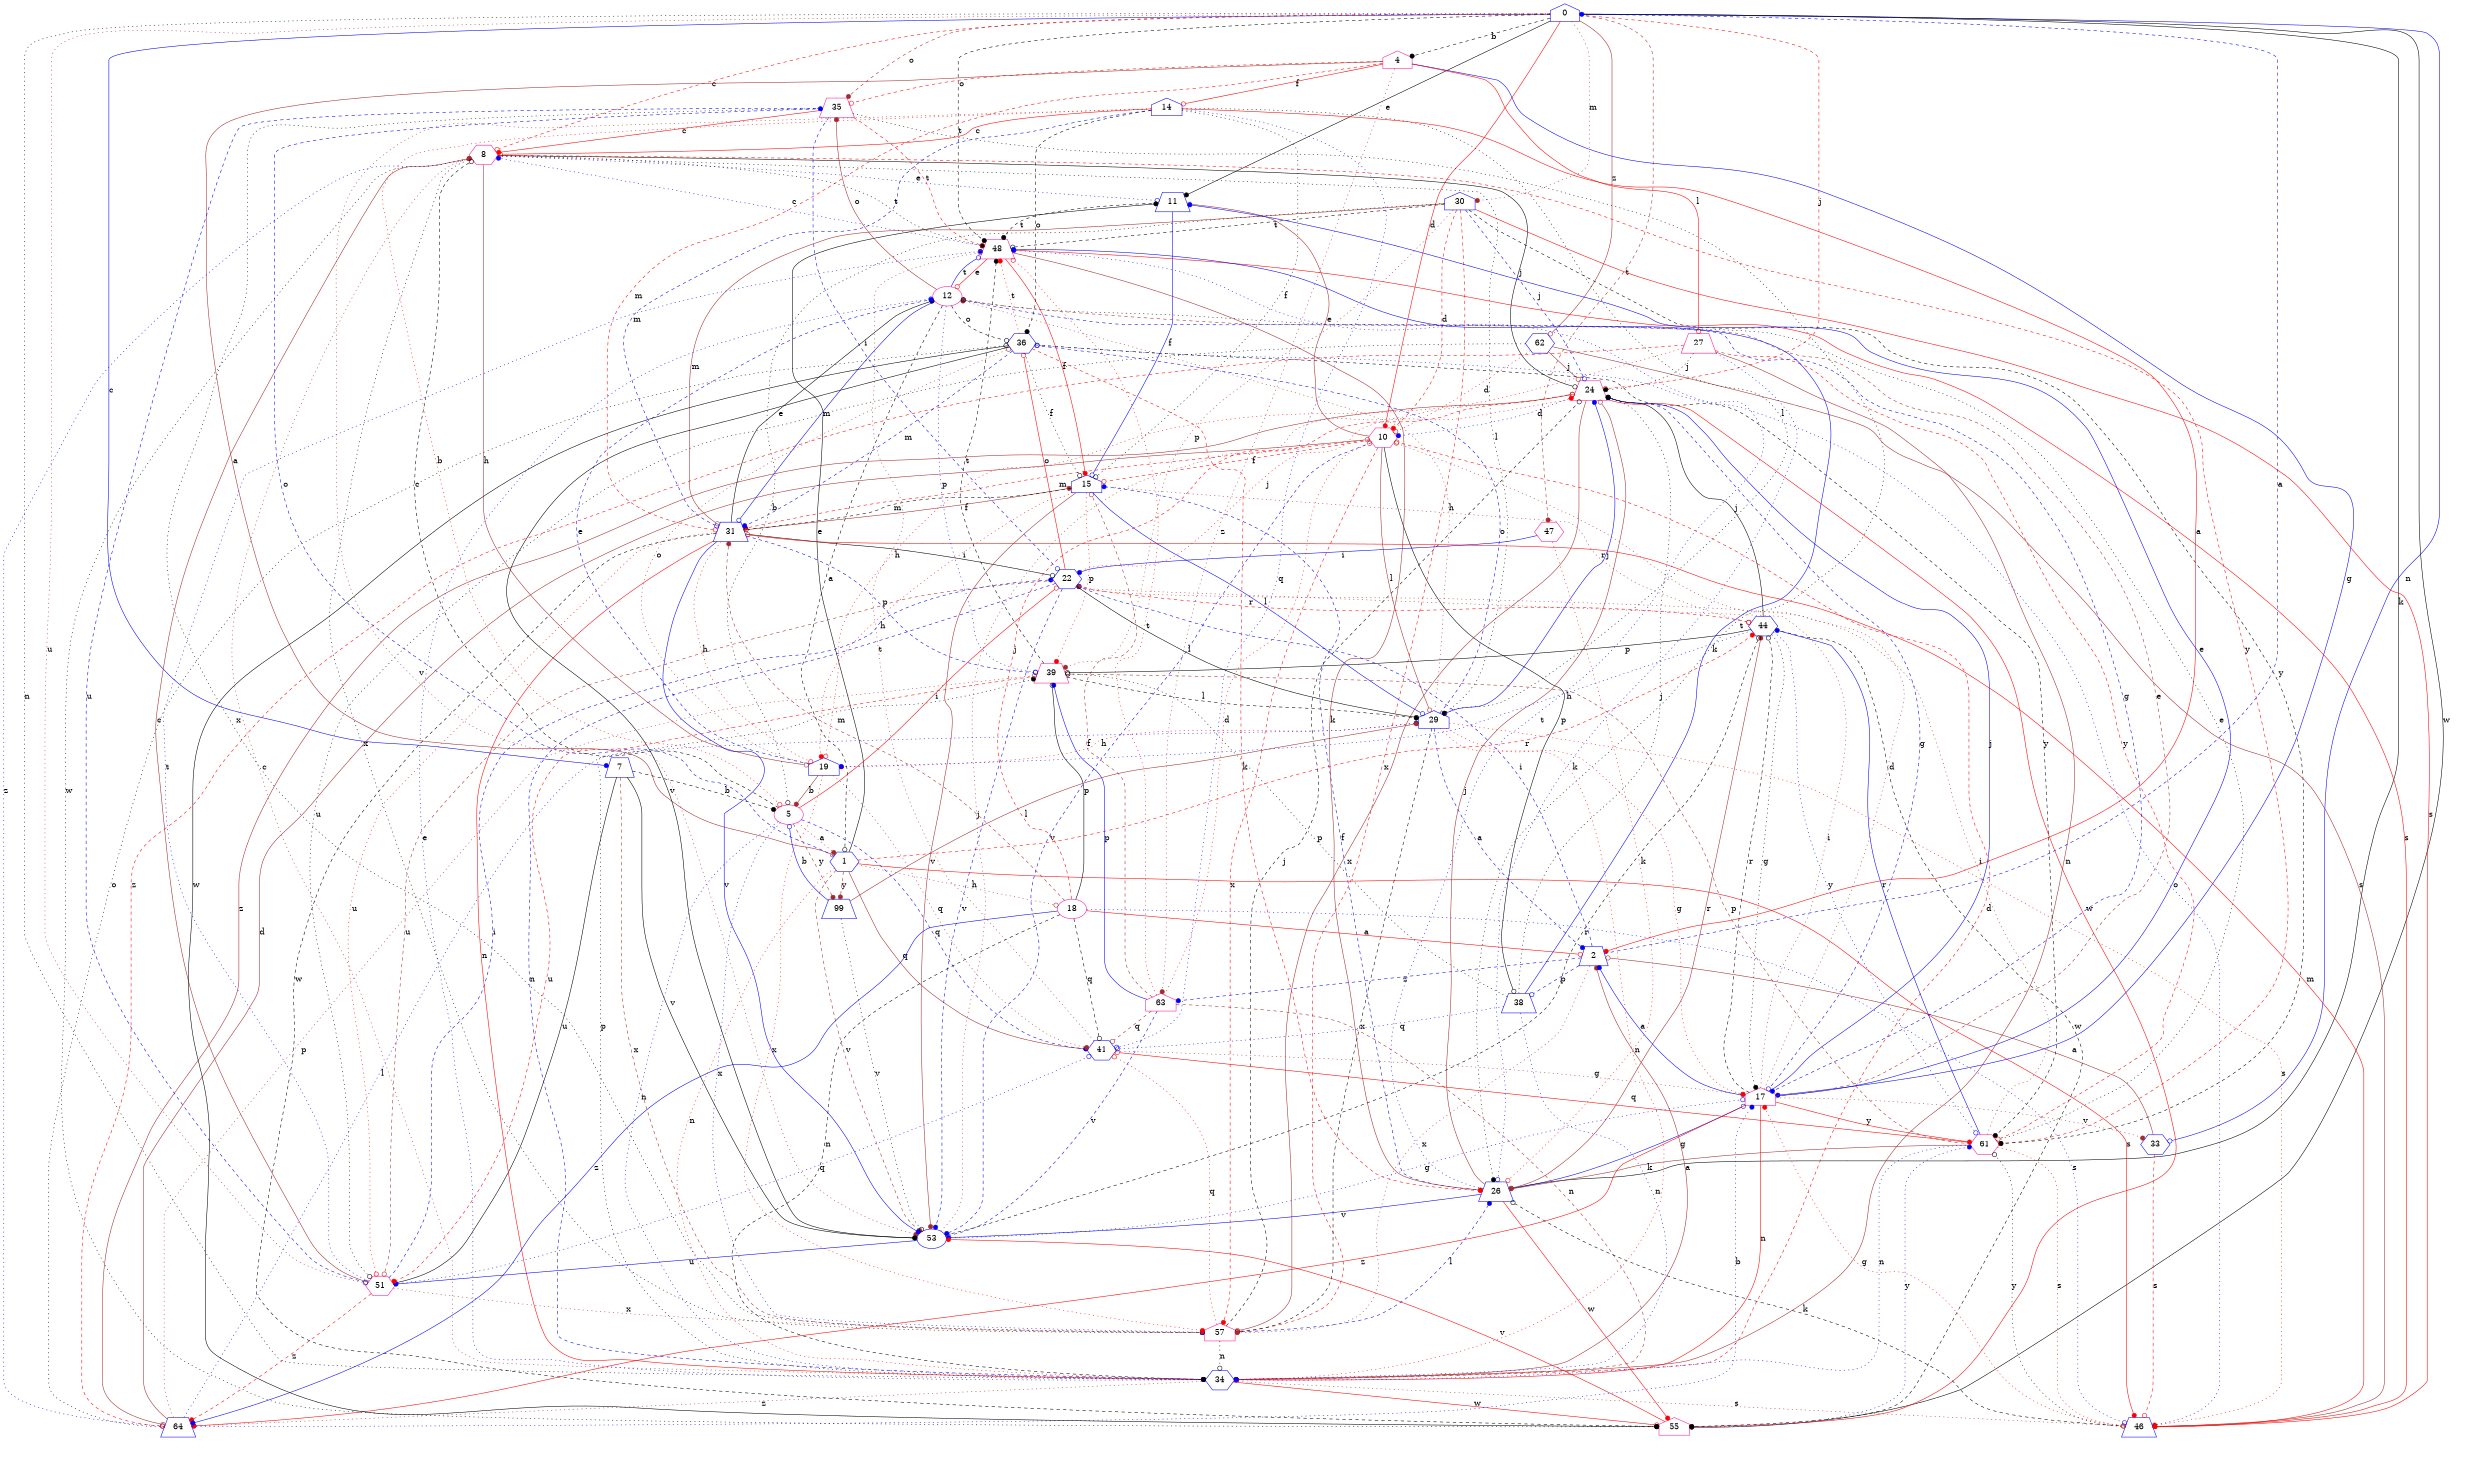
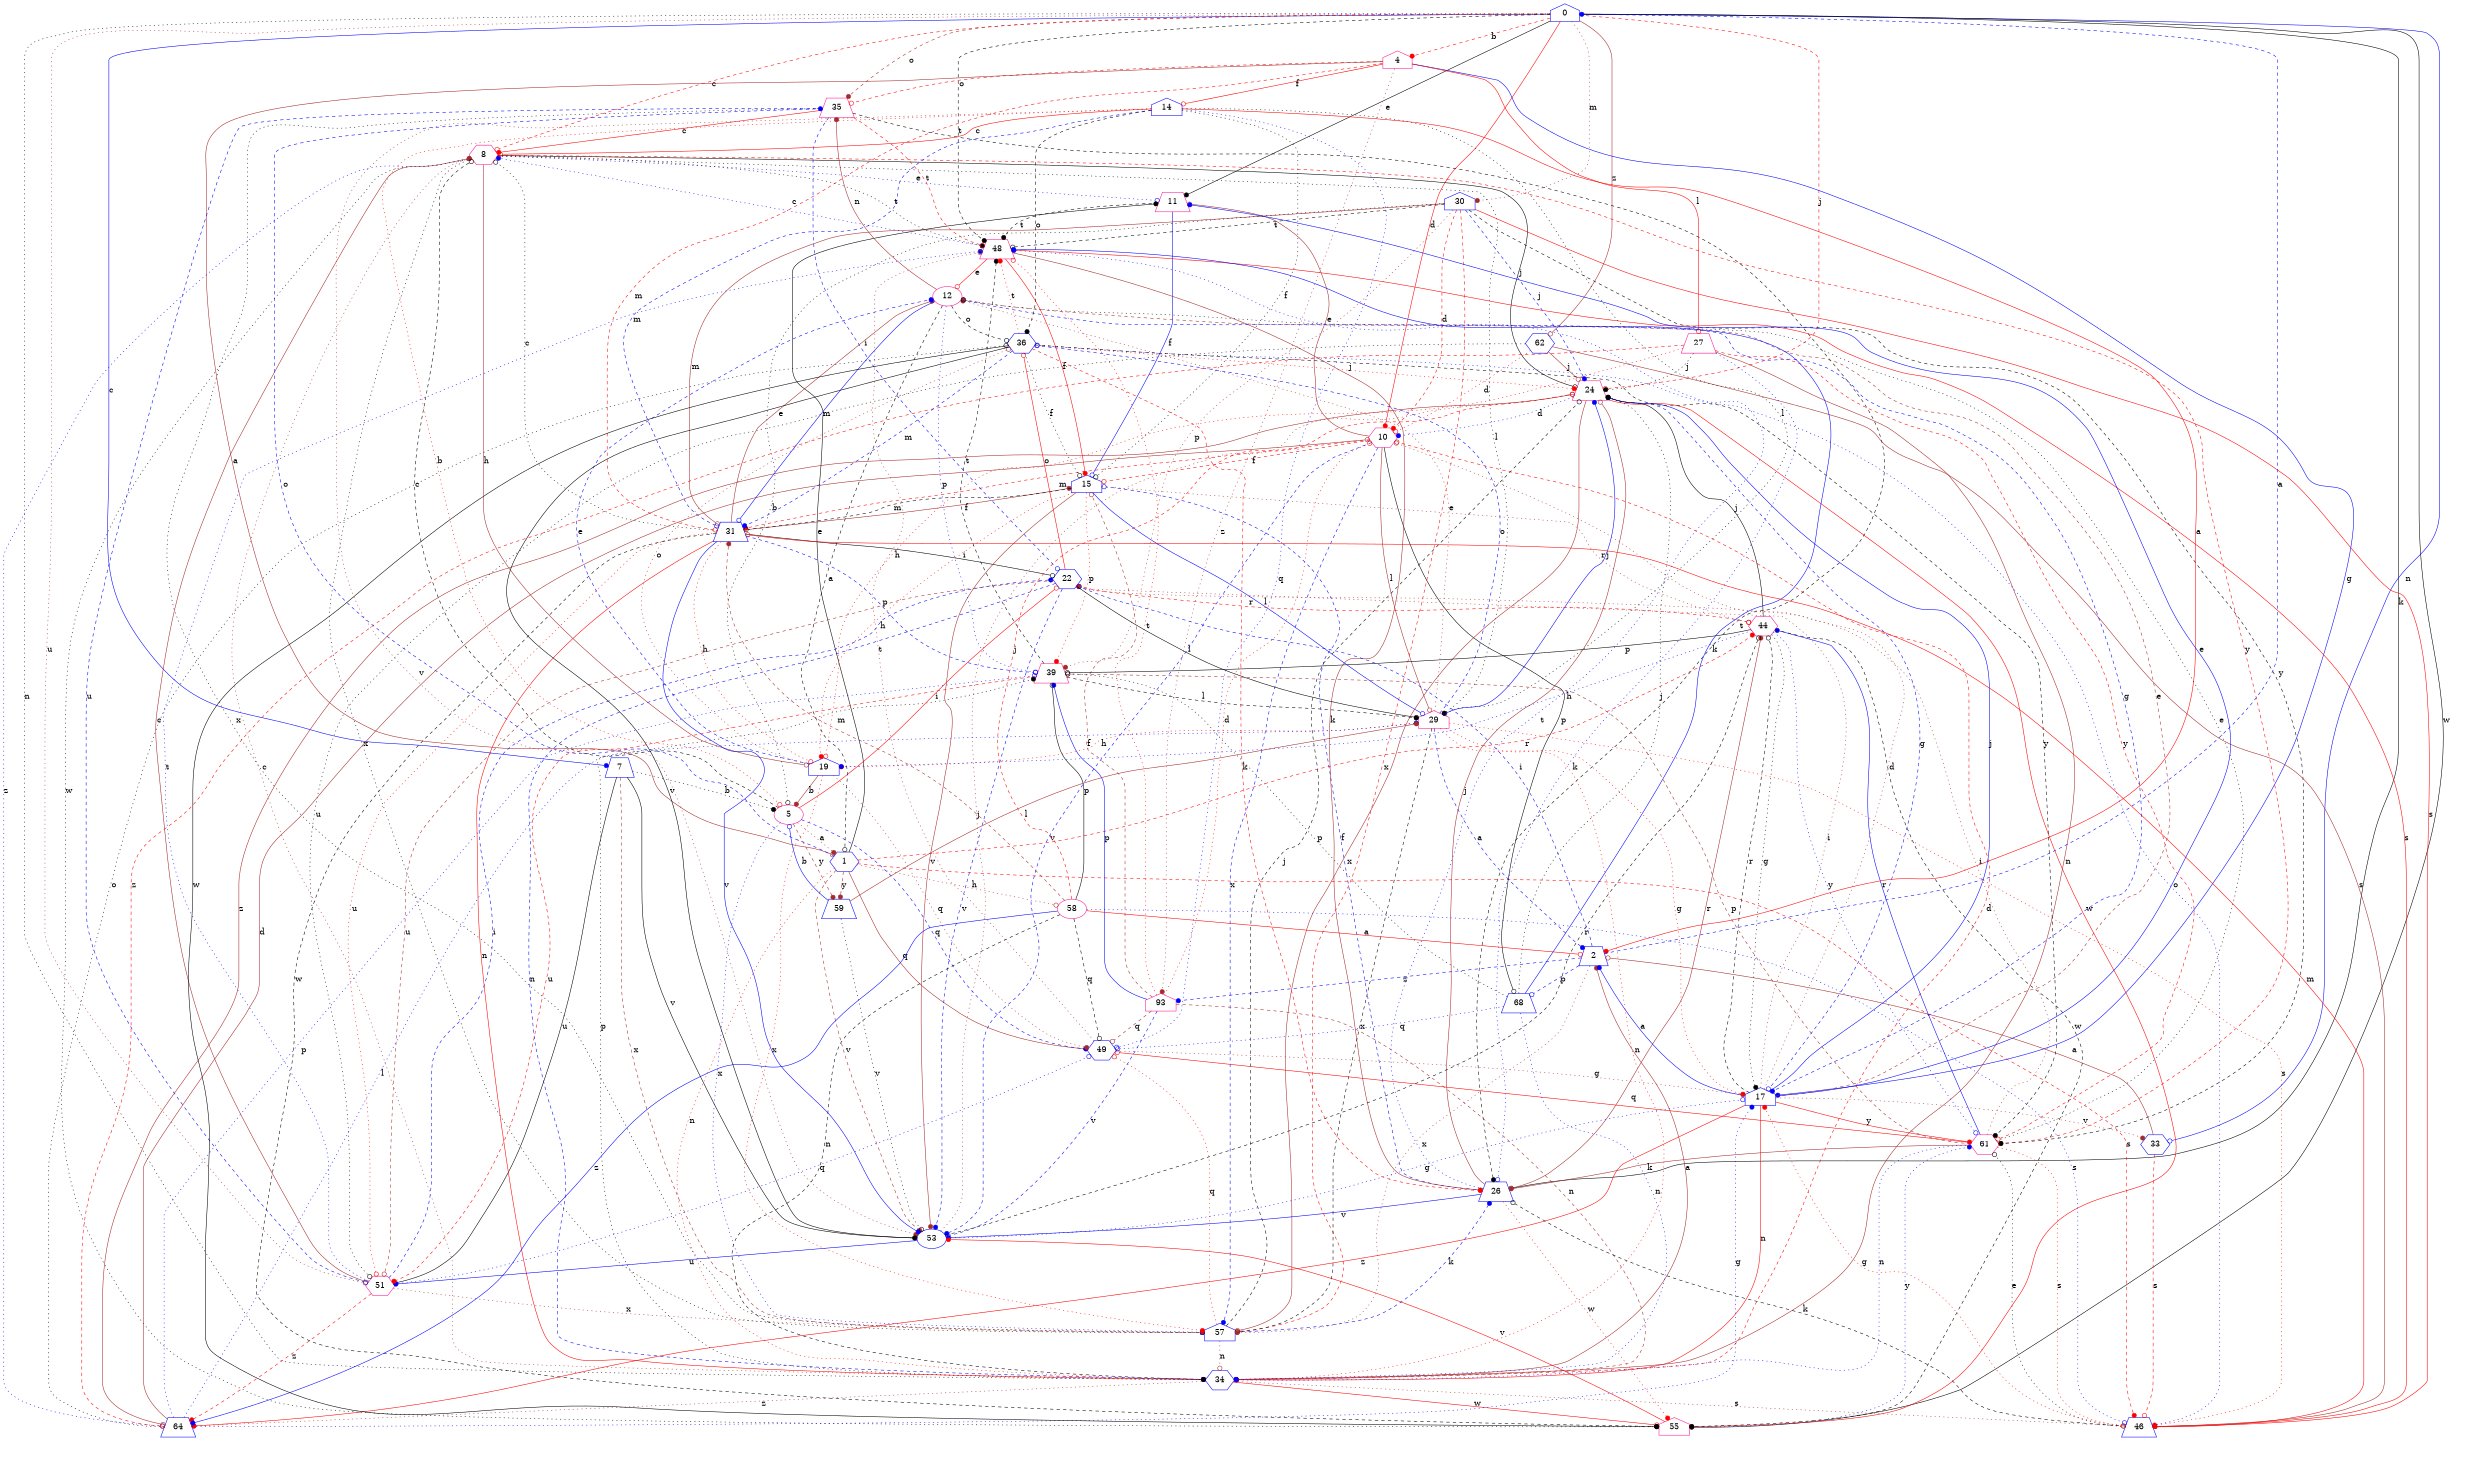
(1482, 37) -> (1482, 37)
(857, 202) -> (857, 202)
(1173, 202) -> (1173, 202)
(961, 271) -> none
(1528, 291) -> (1528, 291)
(1786, 308) -> (1786, 308)
(796, 396) -> (796, 396)
none -> (525, 408)
(1322, 452) -> (1304, 367)
(1451, 508) -> (1451, 508)
(1549, 532) -> none
(1763, 626) -> (1763, 626)
(1434, 720) -> (1434, 720)
(702, 789) -> (702, 789)
(1338, 819) -> (1338, 819)
(444, 871) -> (444, 871)
(1231, 871) -> (1231, 871)
(1665, 887) -> (1665, 887)
(839, 909) -> (839, 909)
(1072, 909) -> (1072, 909)
(1161, 1003) -> (1161, 1003)
(1519, 1003) -> (1519, 1003)
(452, 1038) -> none
(1102, 1050) -> (1102, 1050)
(1760, 1097) -> (1760, 1097)
(1628, 1156) -> none
(1451, 1262) -> (1451, 1262)
(1738, 1262) -> (1738, 1262)
(668, 1277) -> none
(2014, 1286) -> (2014, 1286)
(1585, 1309) -> (1585, 1309)
(1220, 1333) -> (1220, 1333)
(1220, 1353) -> (1220, 1353)
